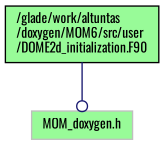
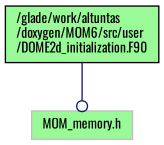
(82, 125) -> (82, 125)
